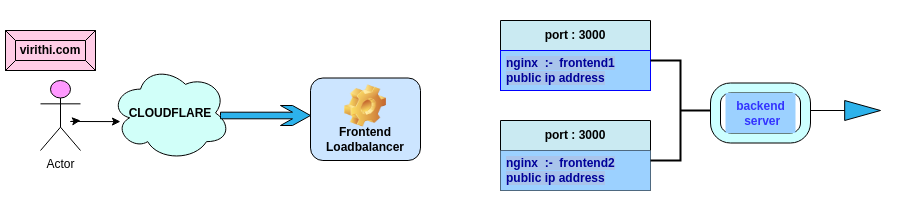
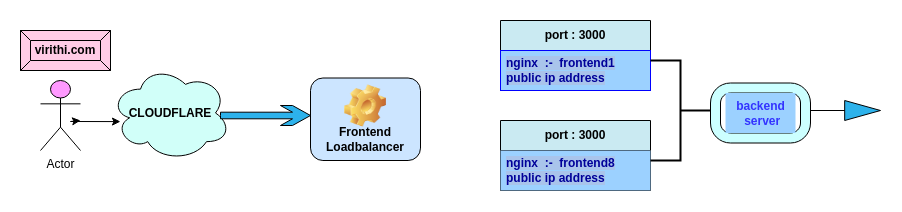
(51, 51) -> (66, 51)
(567, 171) -> (567, 171)
